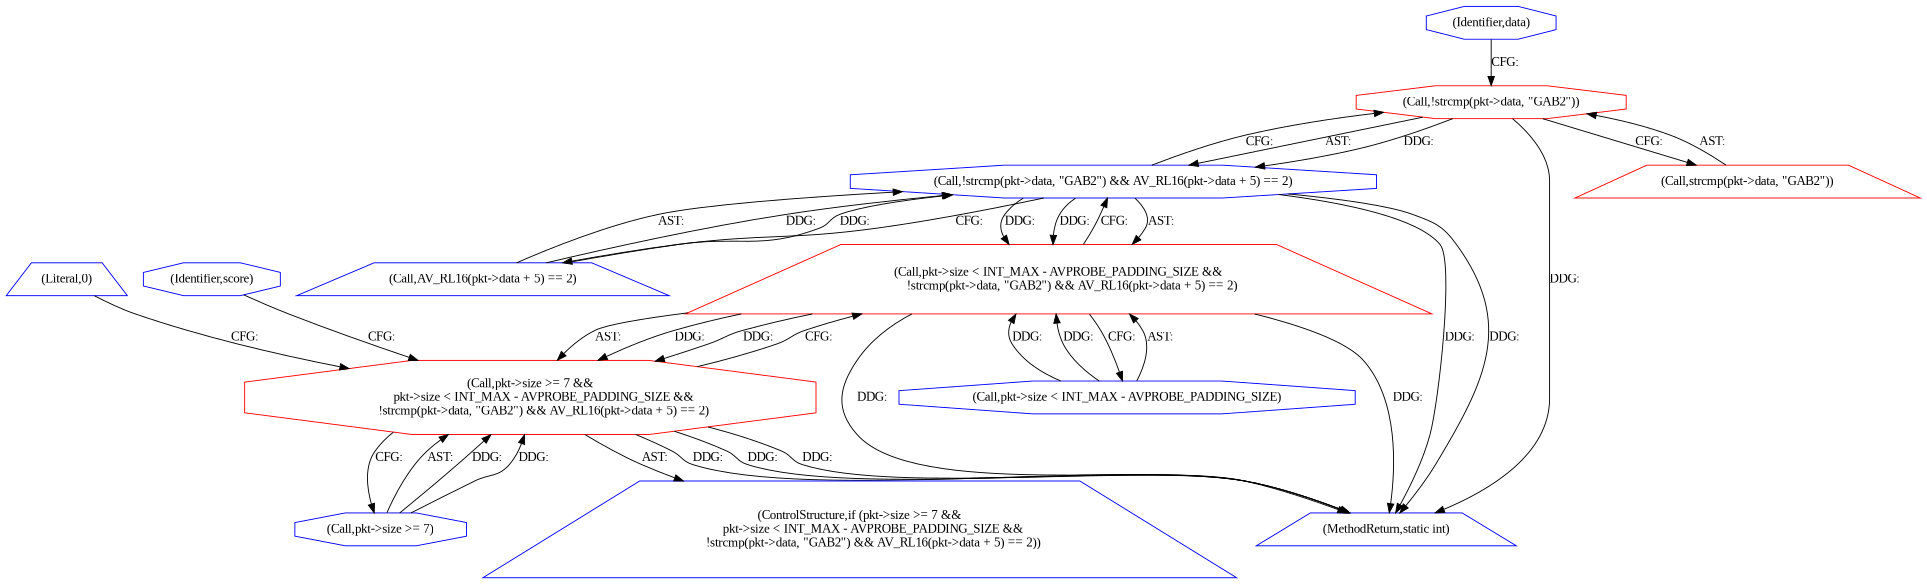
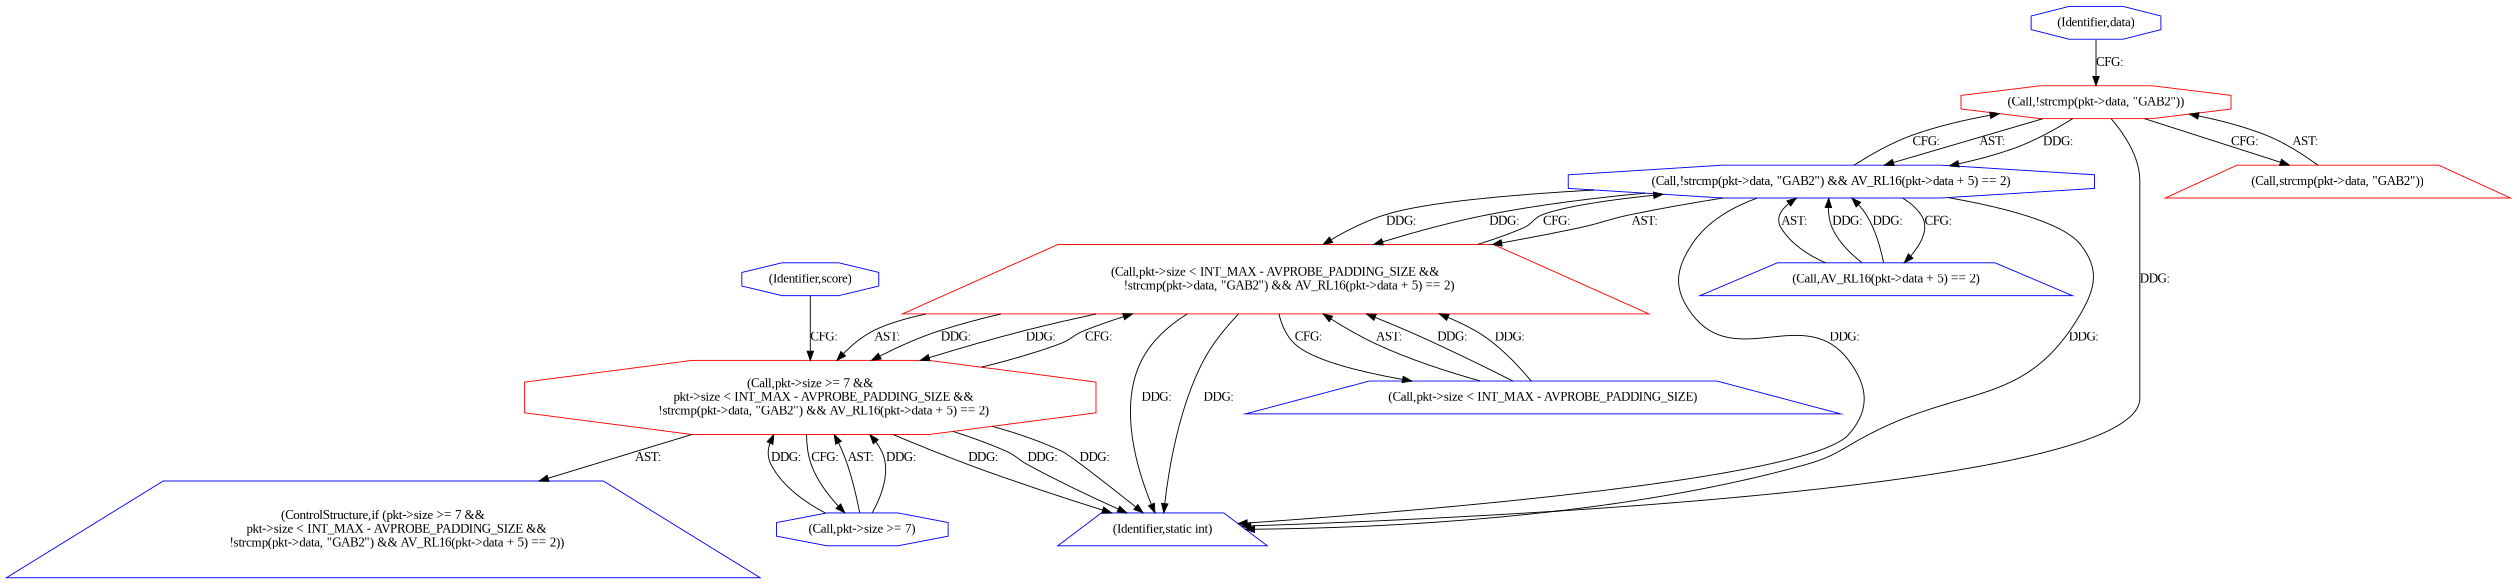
(67, 279) -> none
(1127, 397) -> (1543, 397)
(1386, 529) -> (1163, 529)
